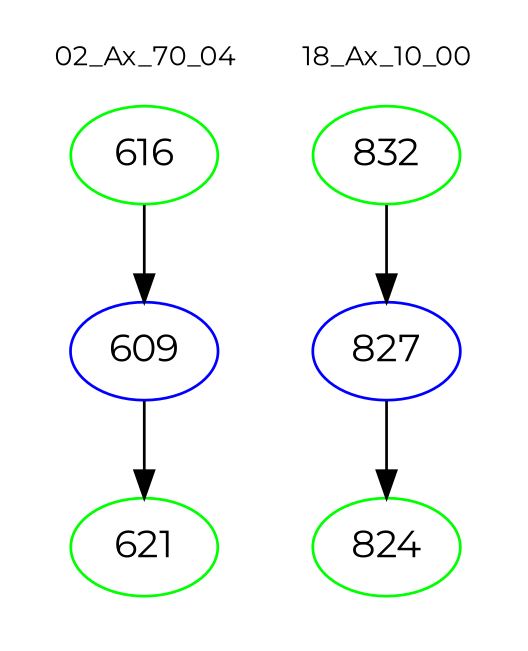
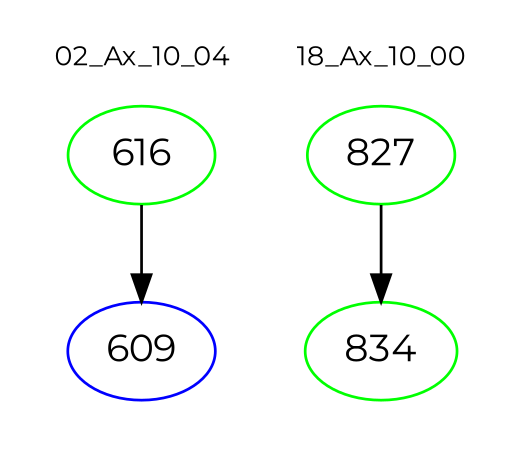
(146, 59) -> (143, 59)
(387, 155) -> none
(387, 351) -> (381, 155)
(144, 547) -> none
(387, 547) -> (381, 351)
